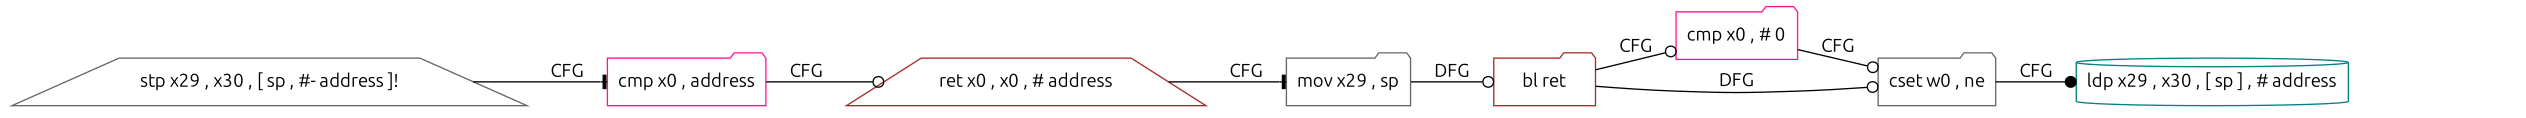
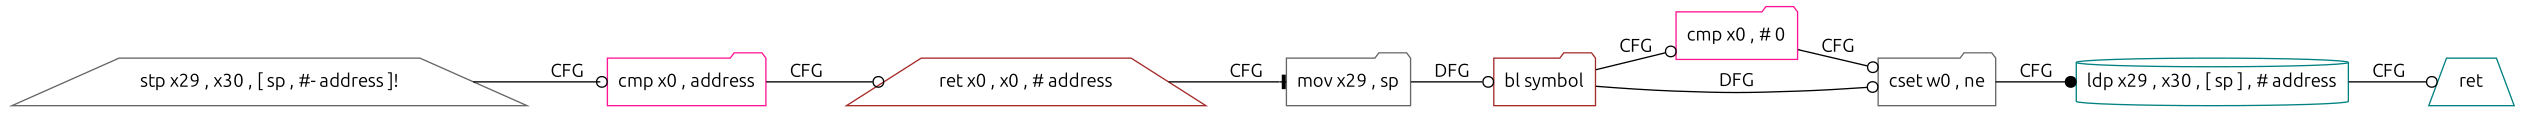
(537, 82) -> (537, 82)
(1545, 82) -> (1545, 82)
none -> (2471, 82)
